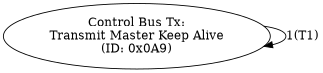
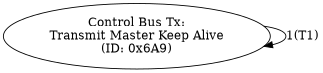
(137, 36) -> (137, 36)
